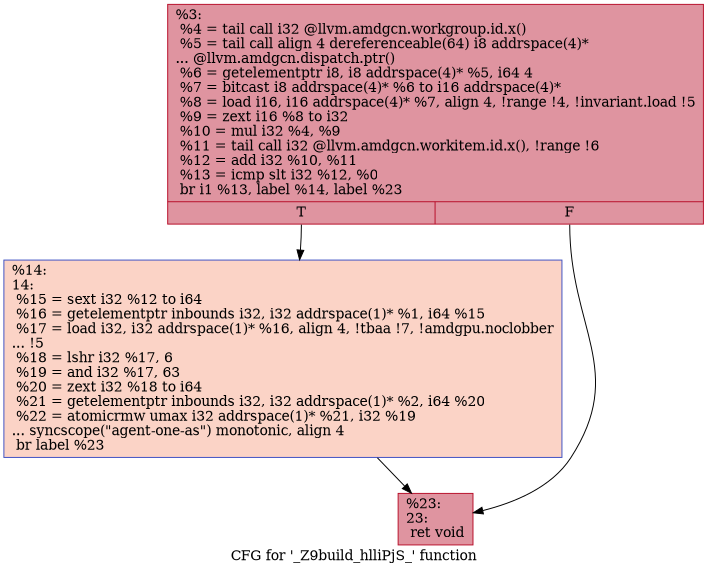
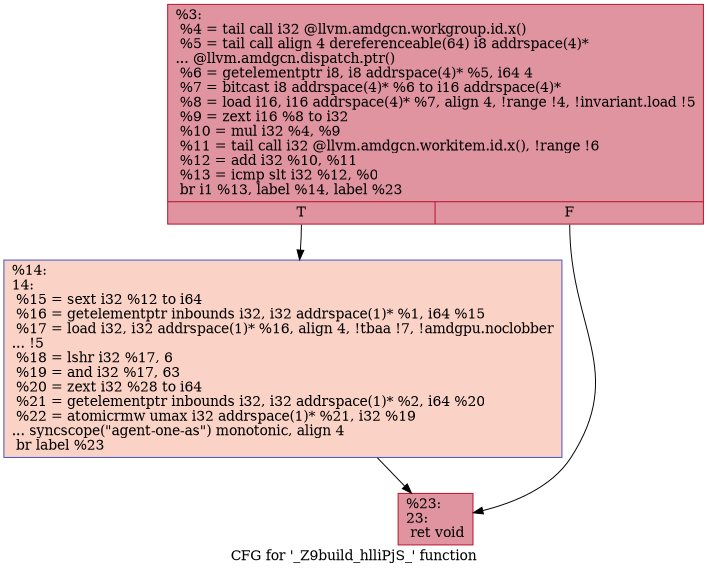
(107, 387) -> (107, 387)
